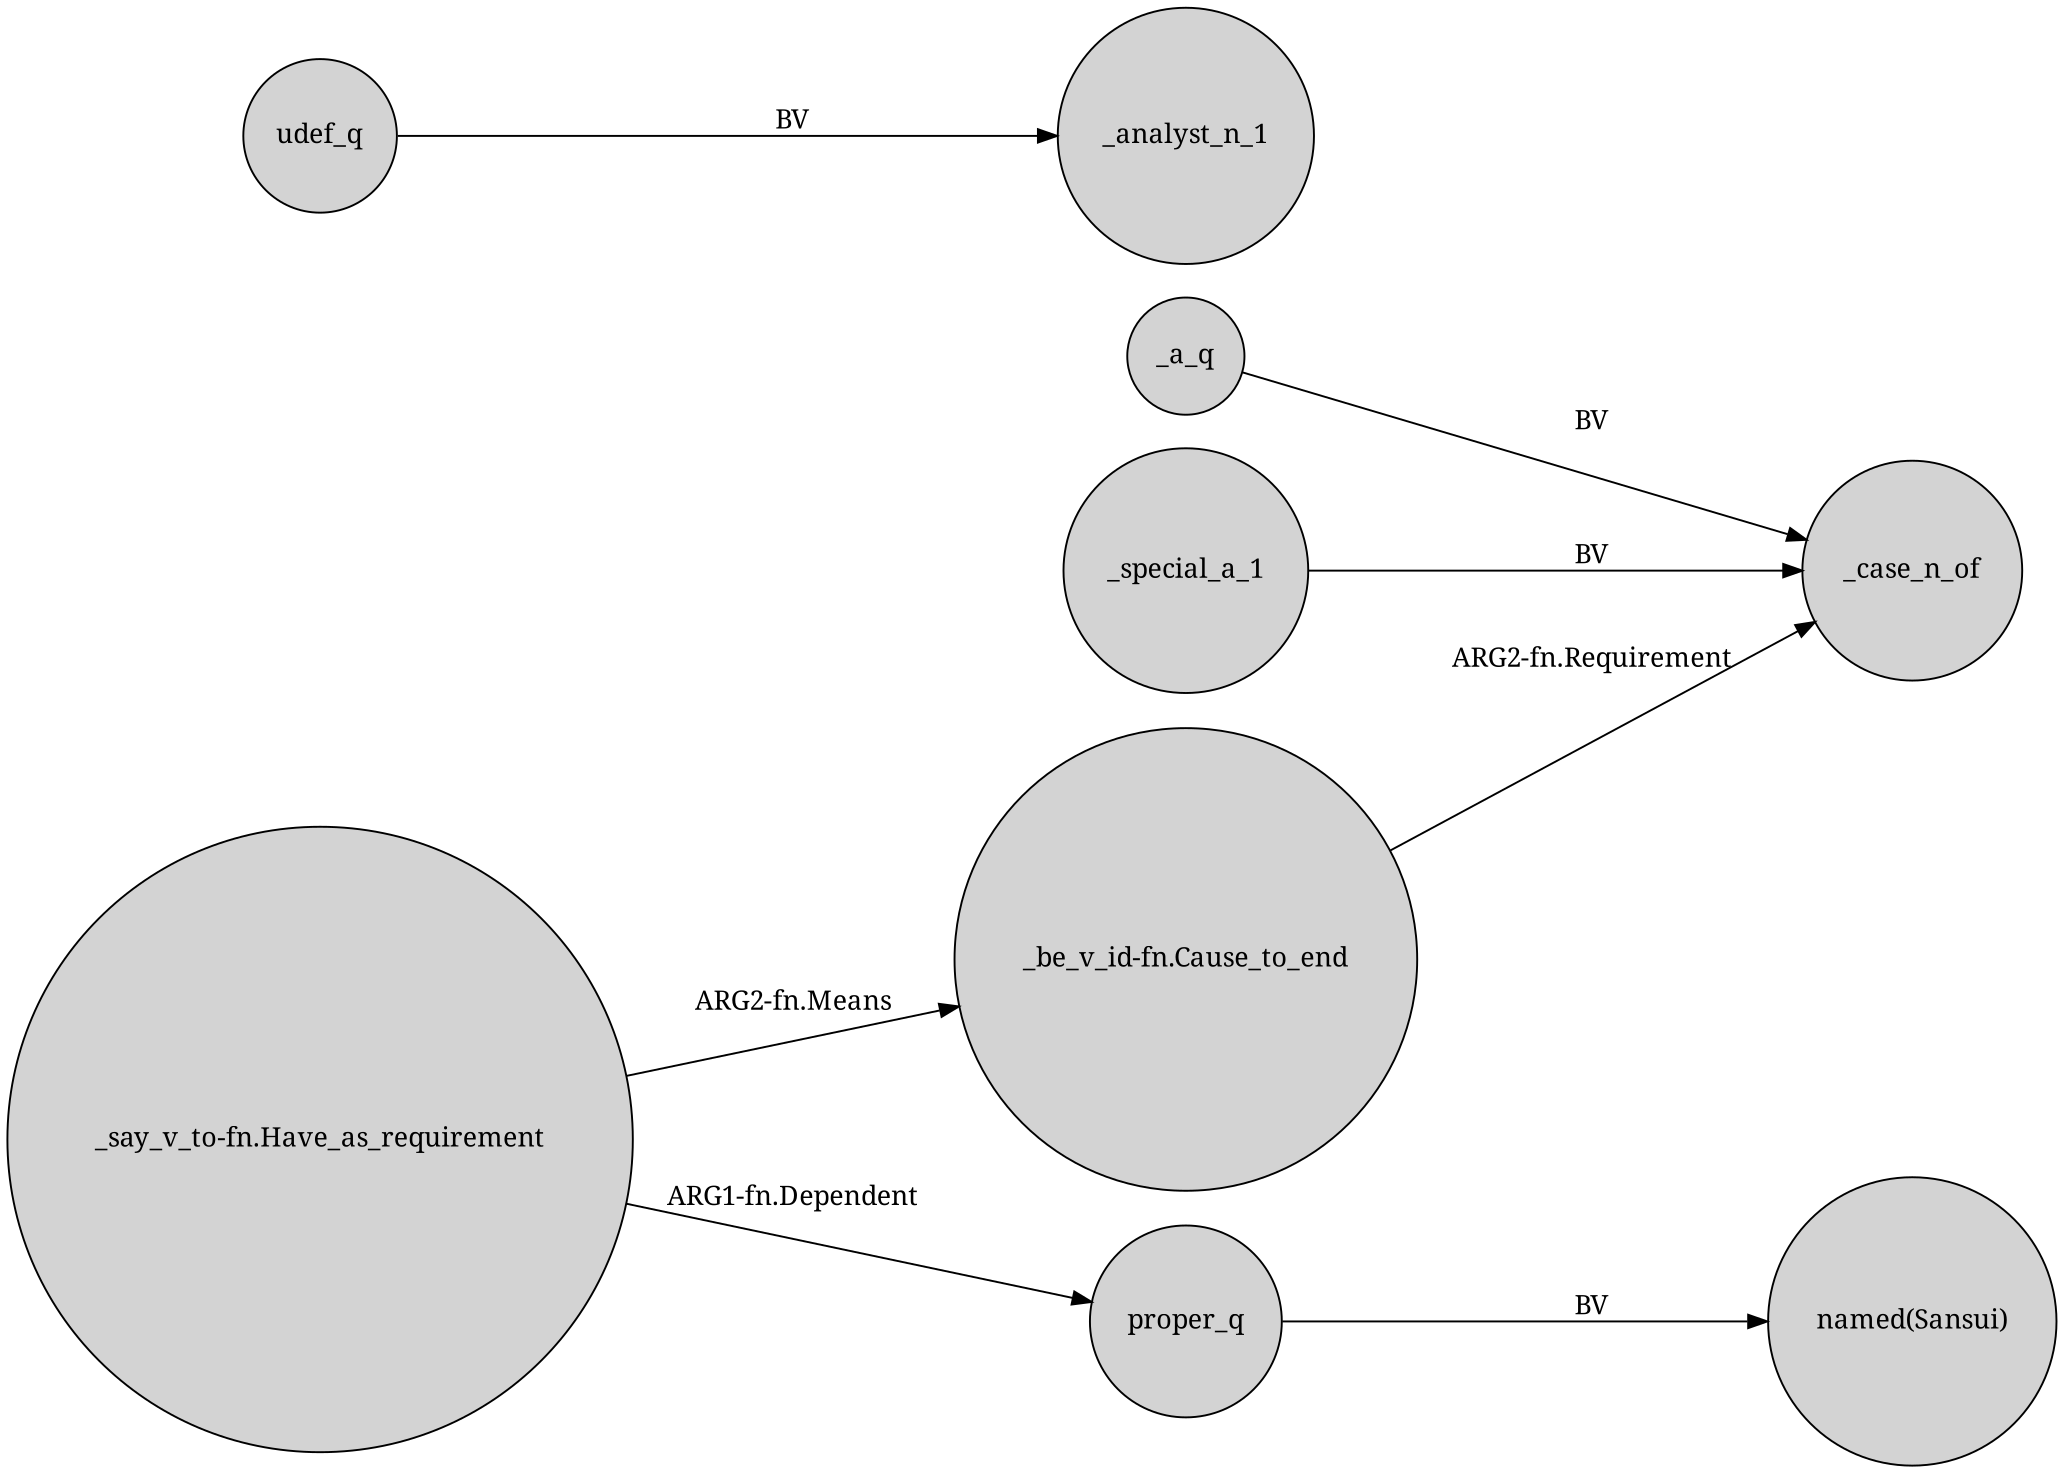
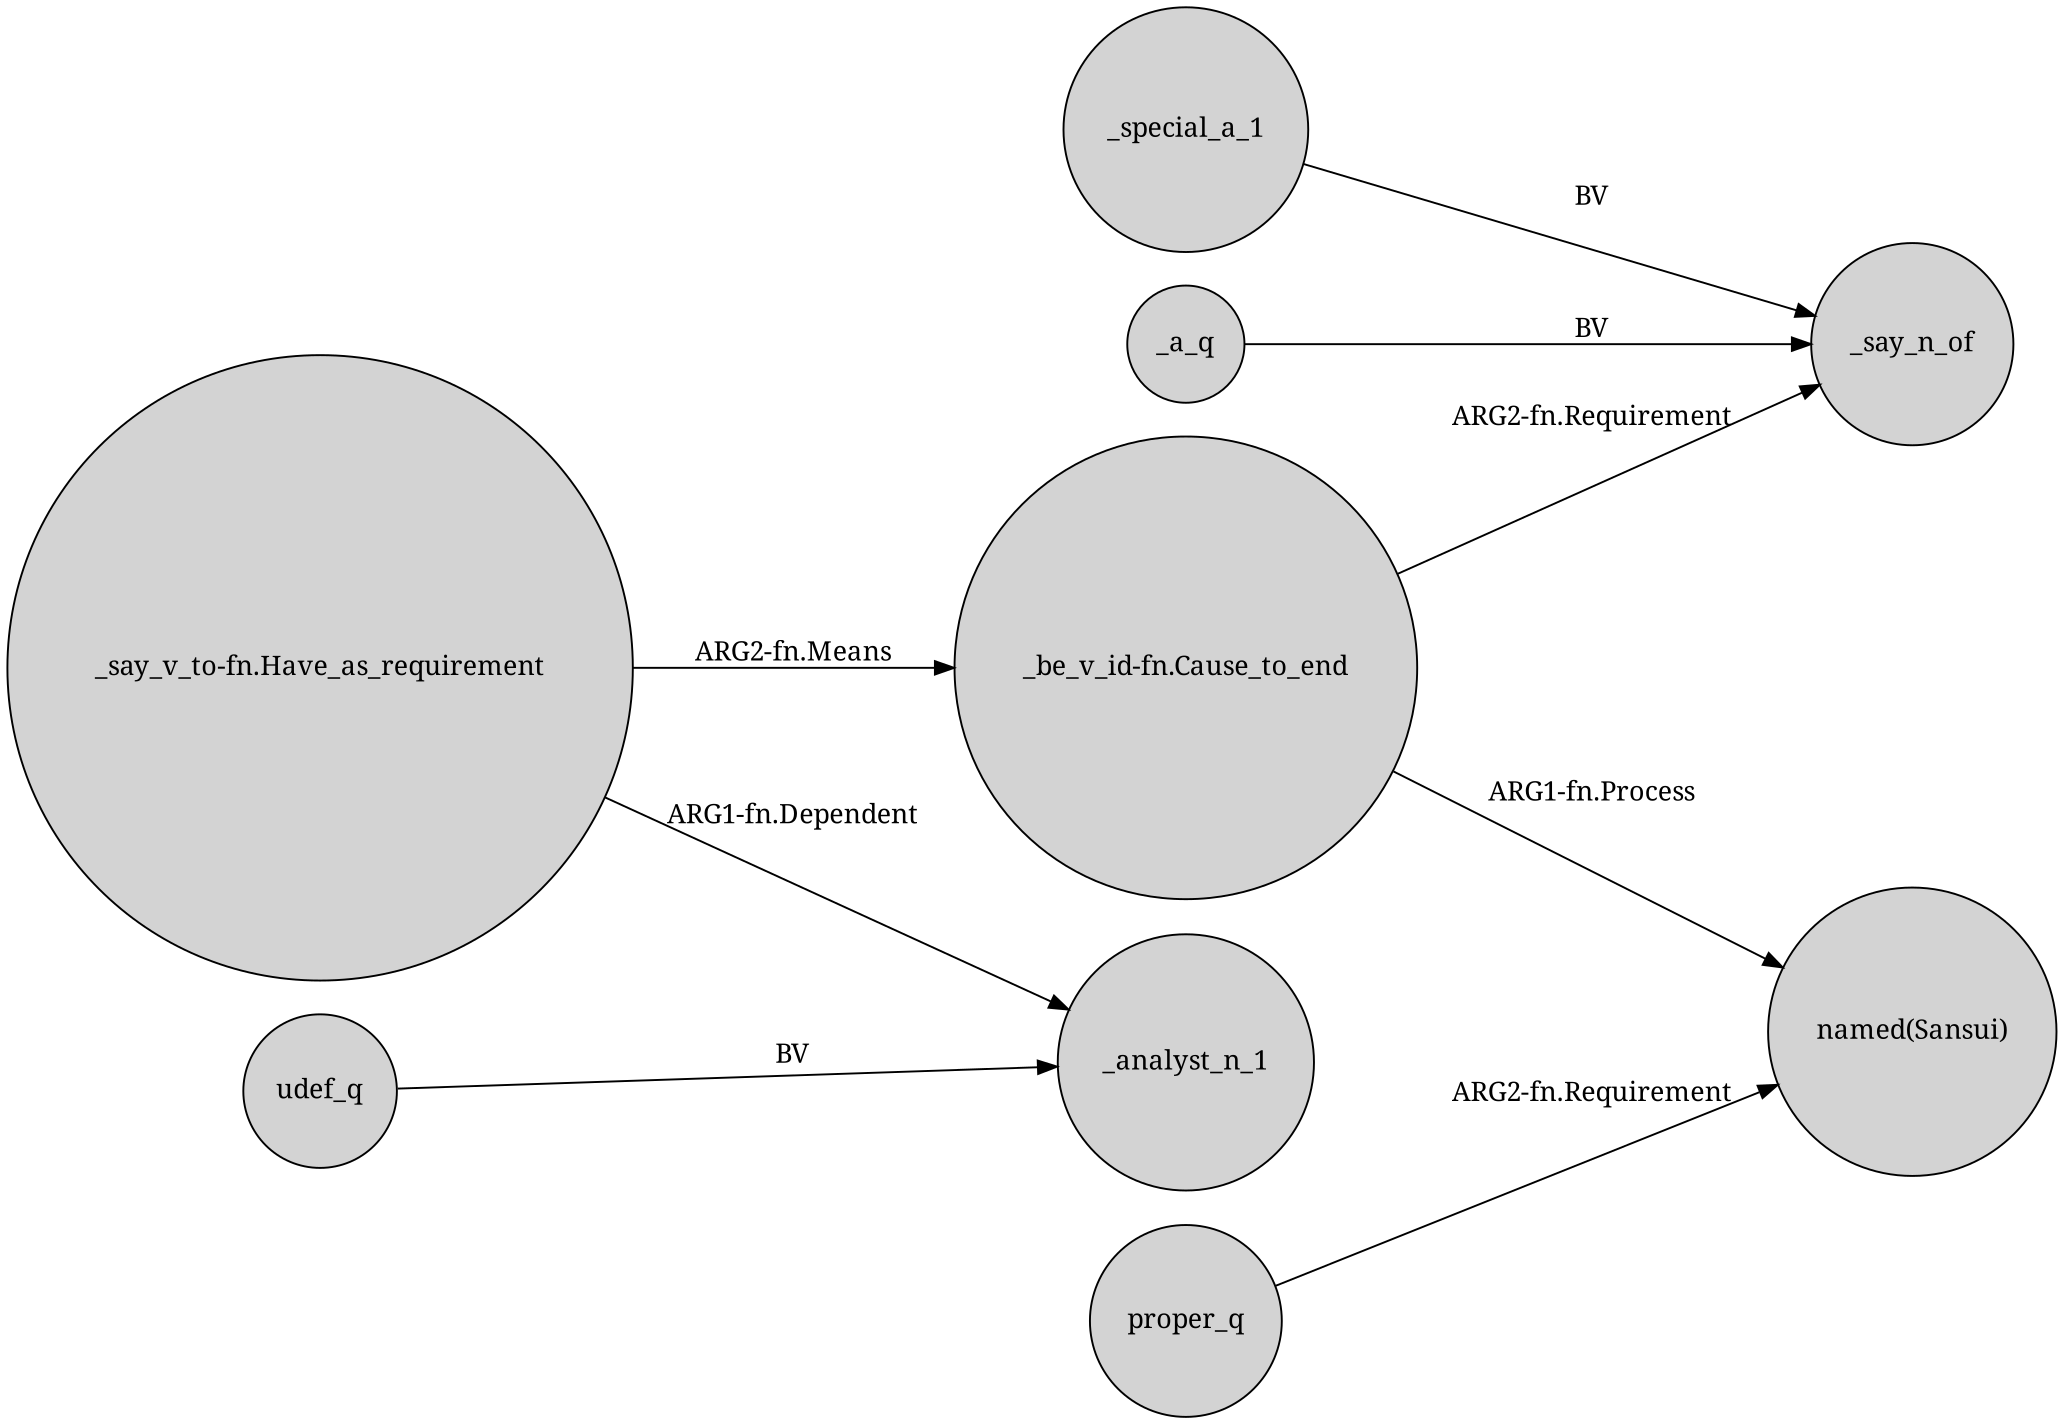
(1912, 571) -> (1912, 344)
none -> (1579, 865)
(849, 1251) -> (828, 899)
(1593, 1307) -> (1593, 1094)
